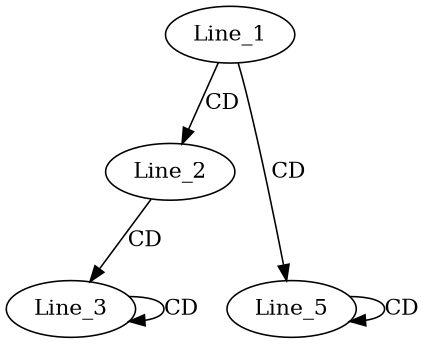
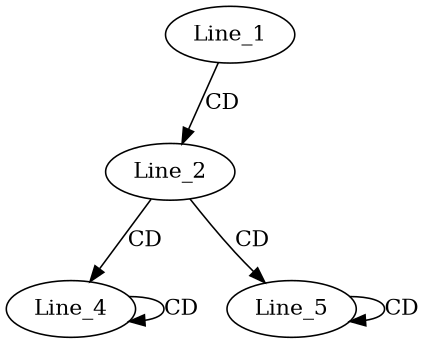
(263, 164) -> (221, 236)
(71, 309) -> (71, 309)
